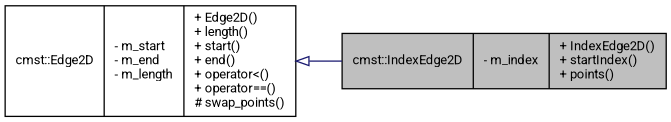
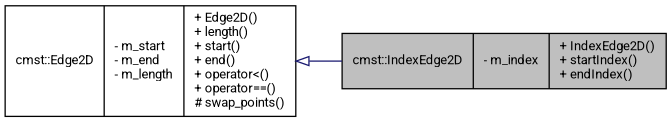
(587, 75) -> (597, 75)
